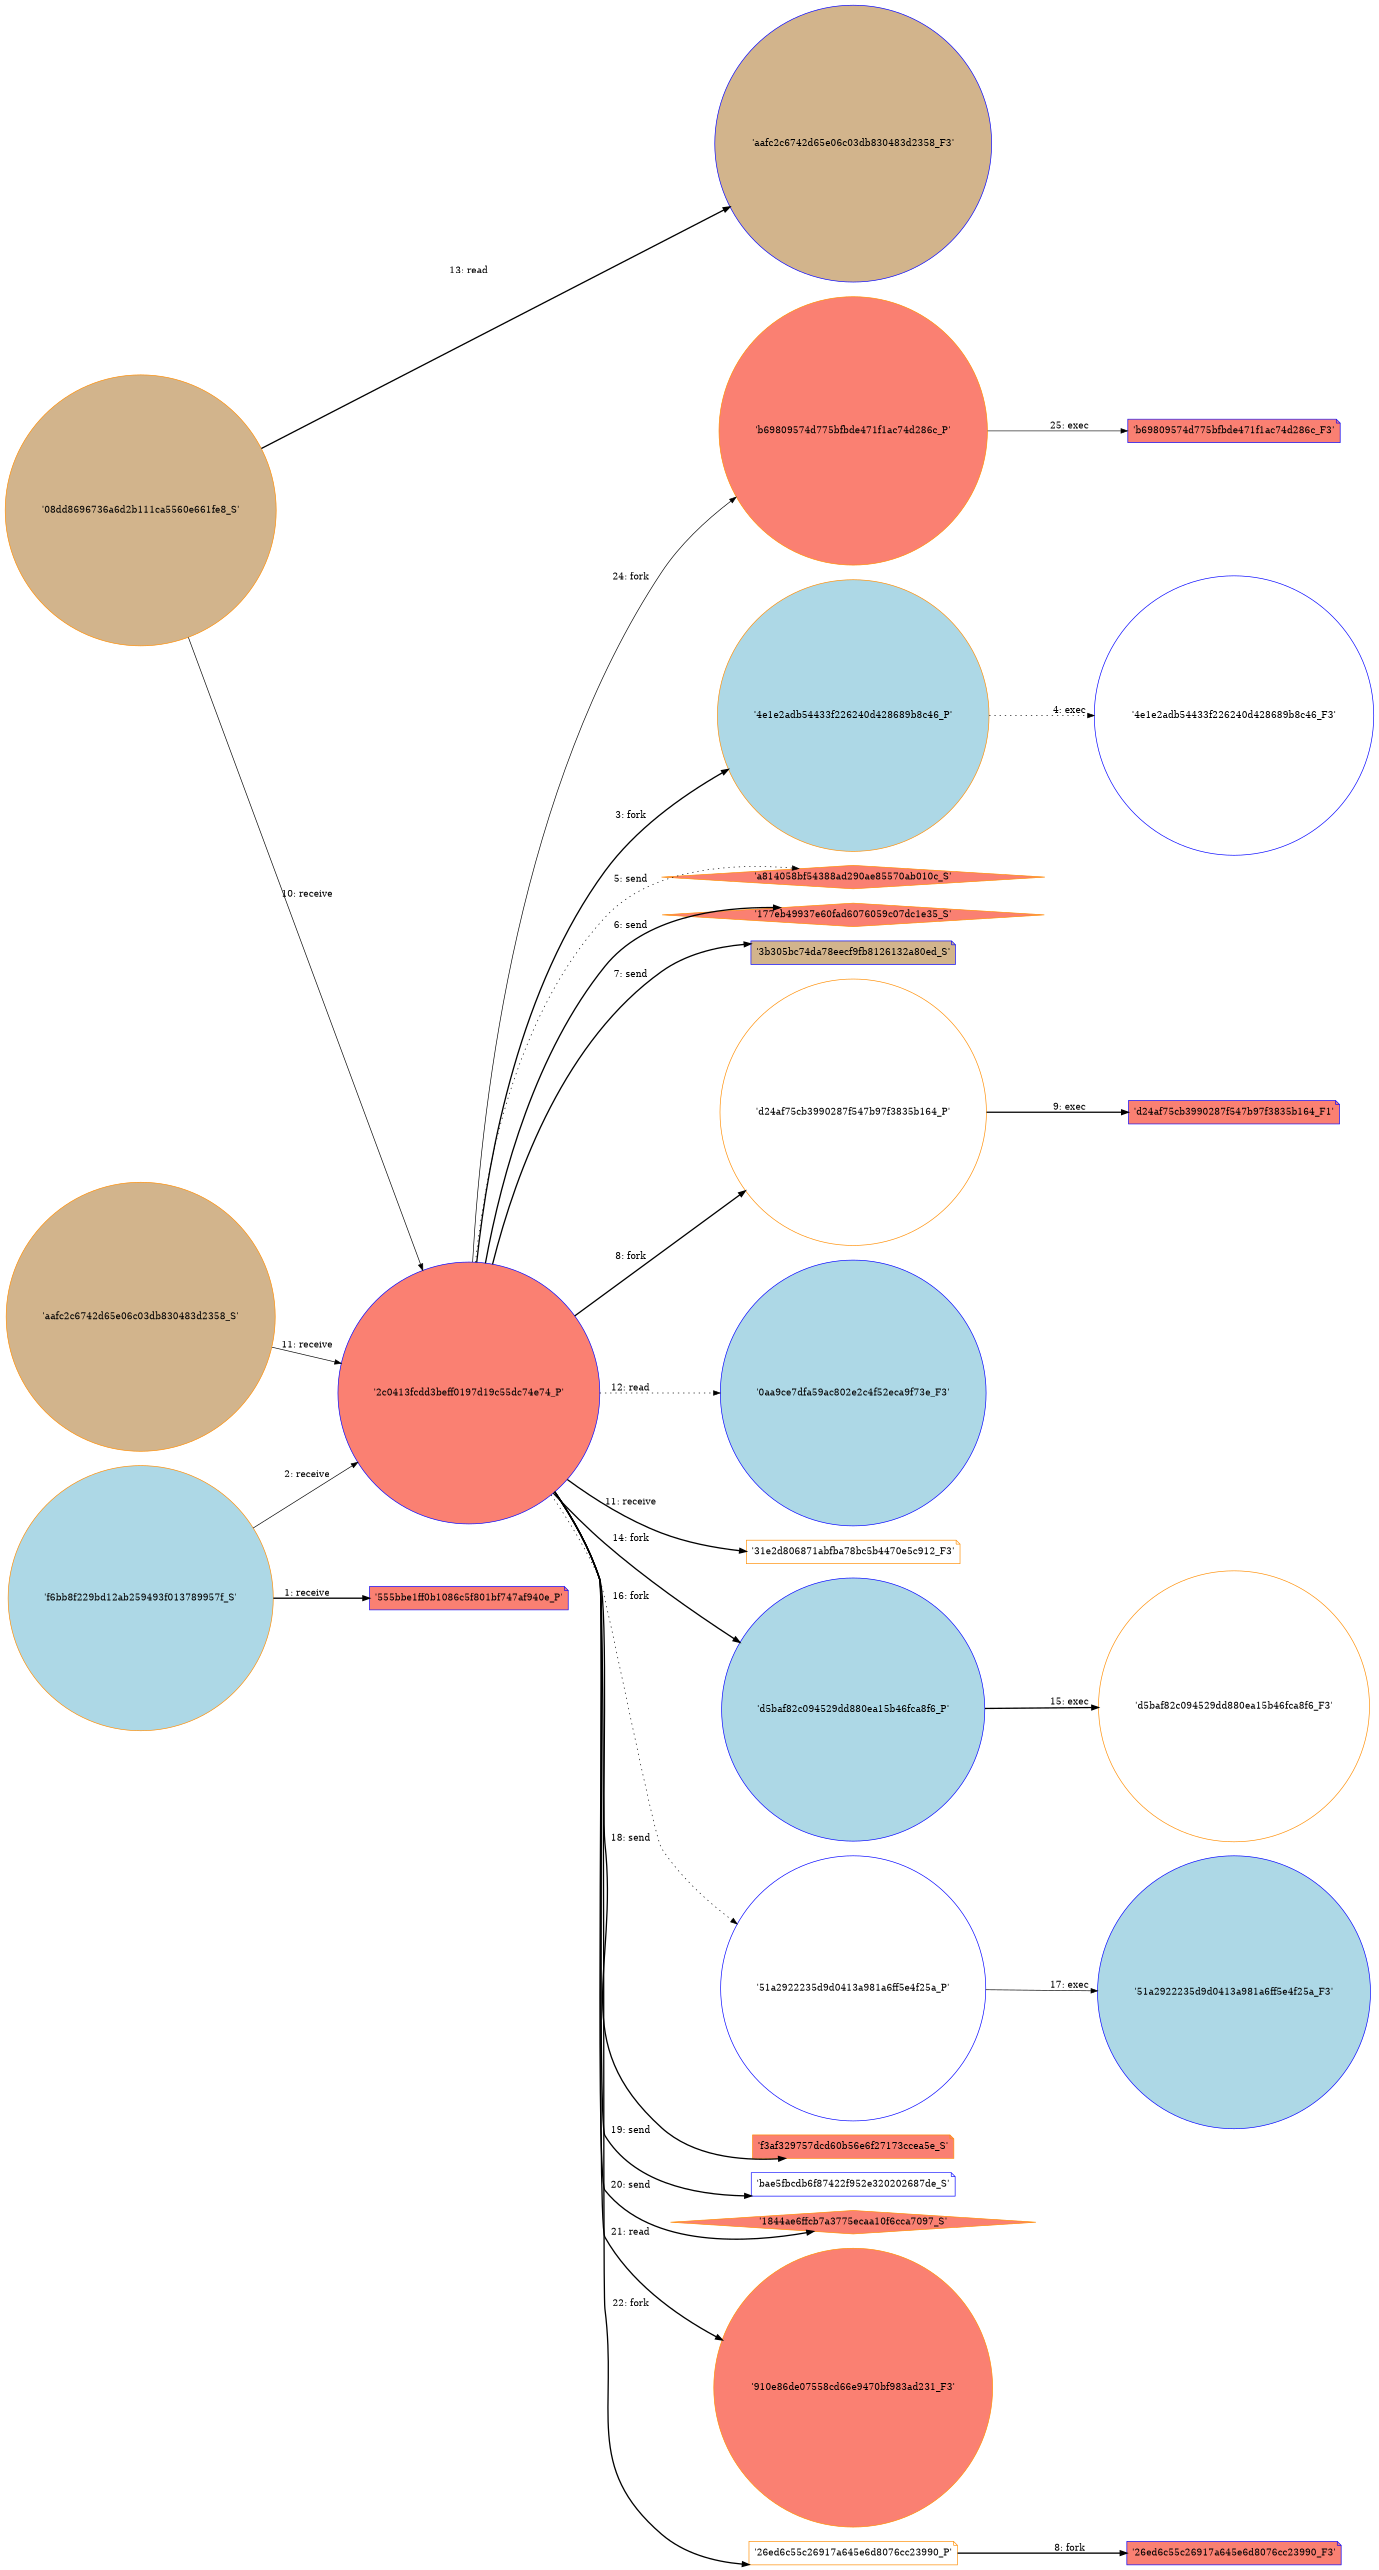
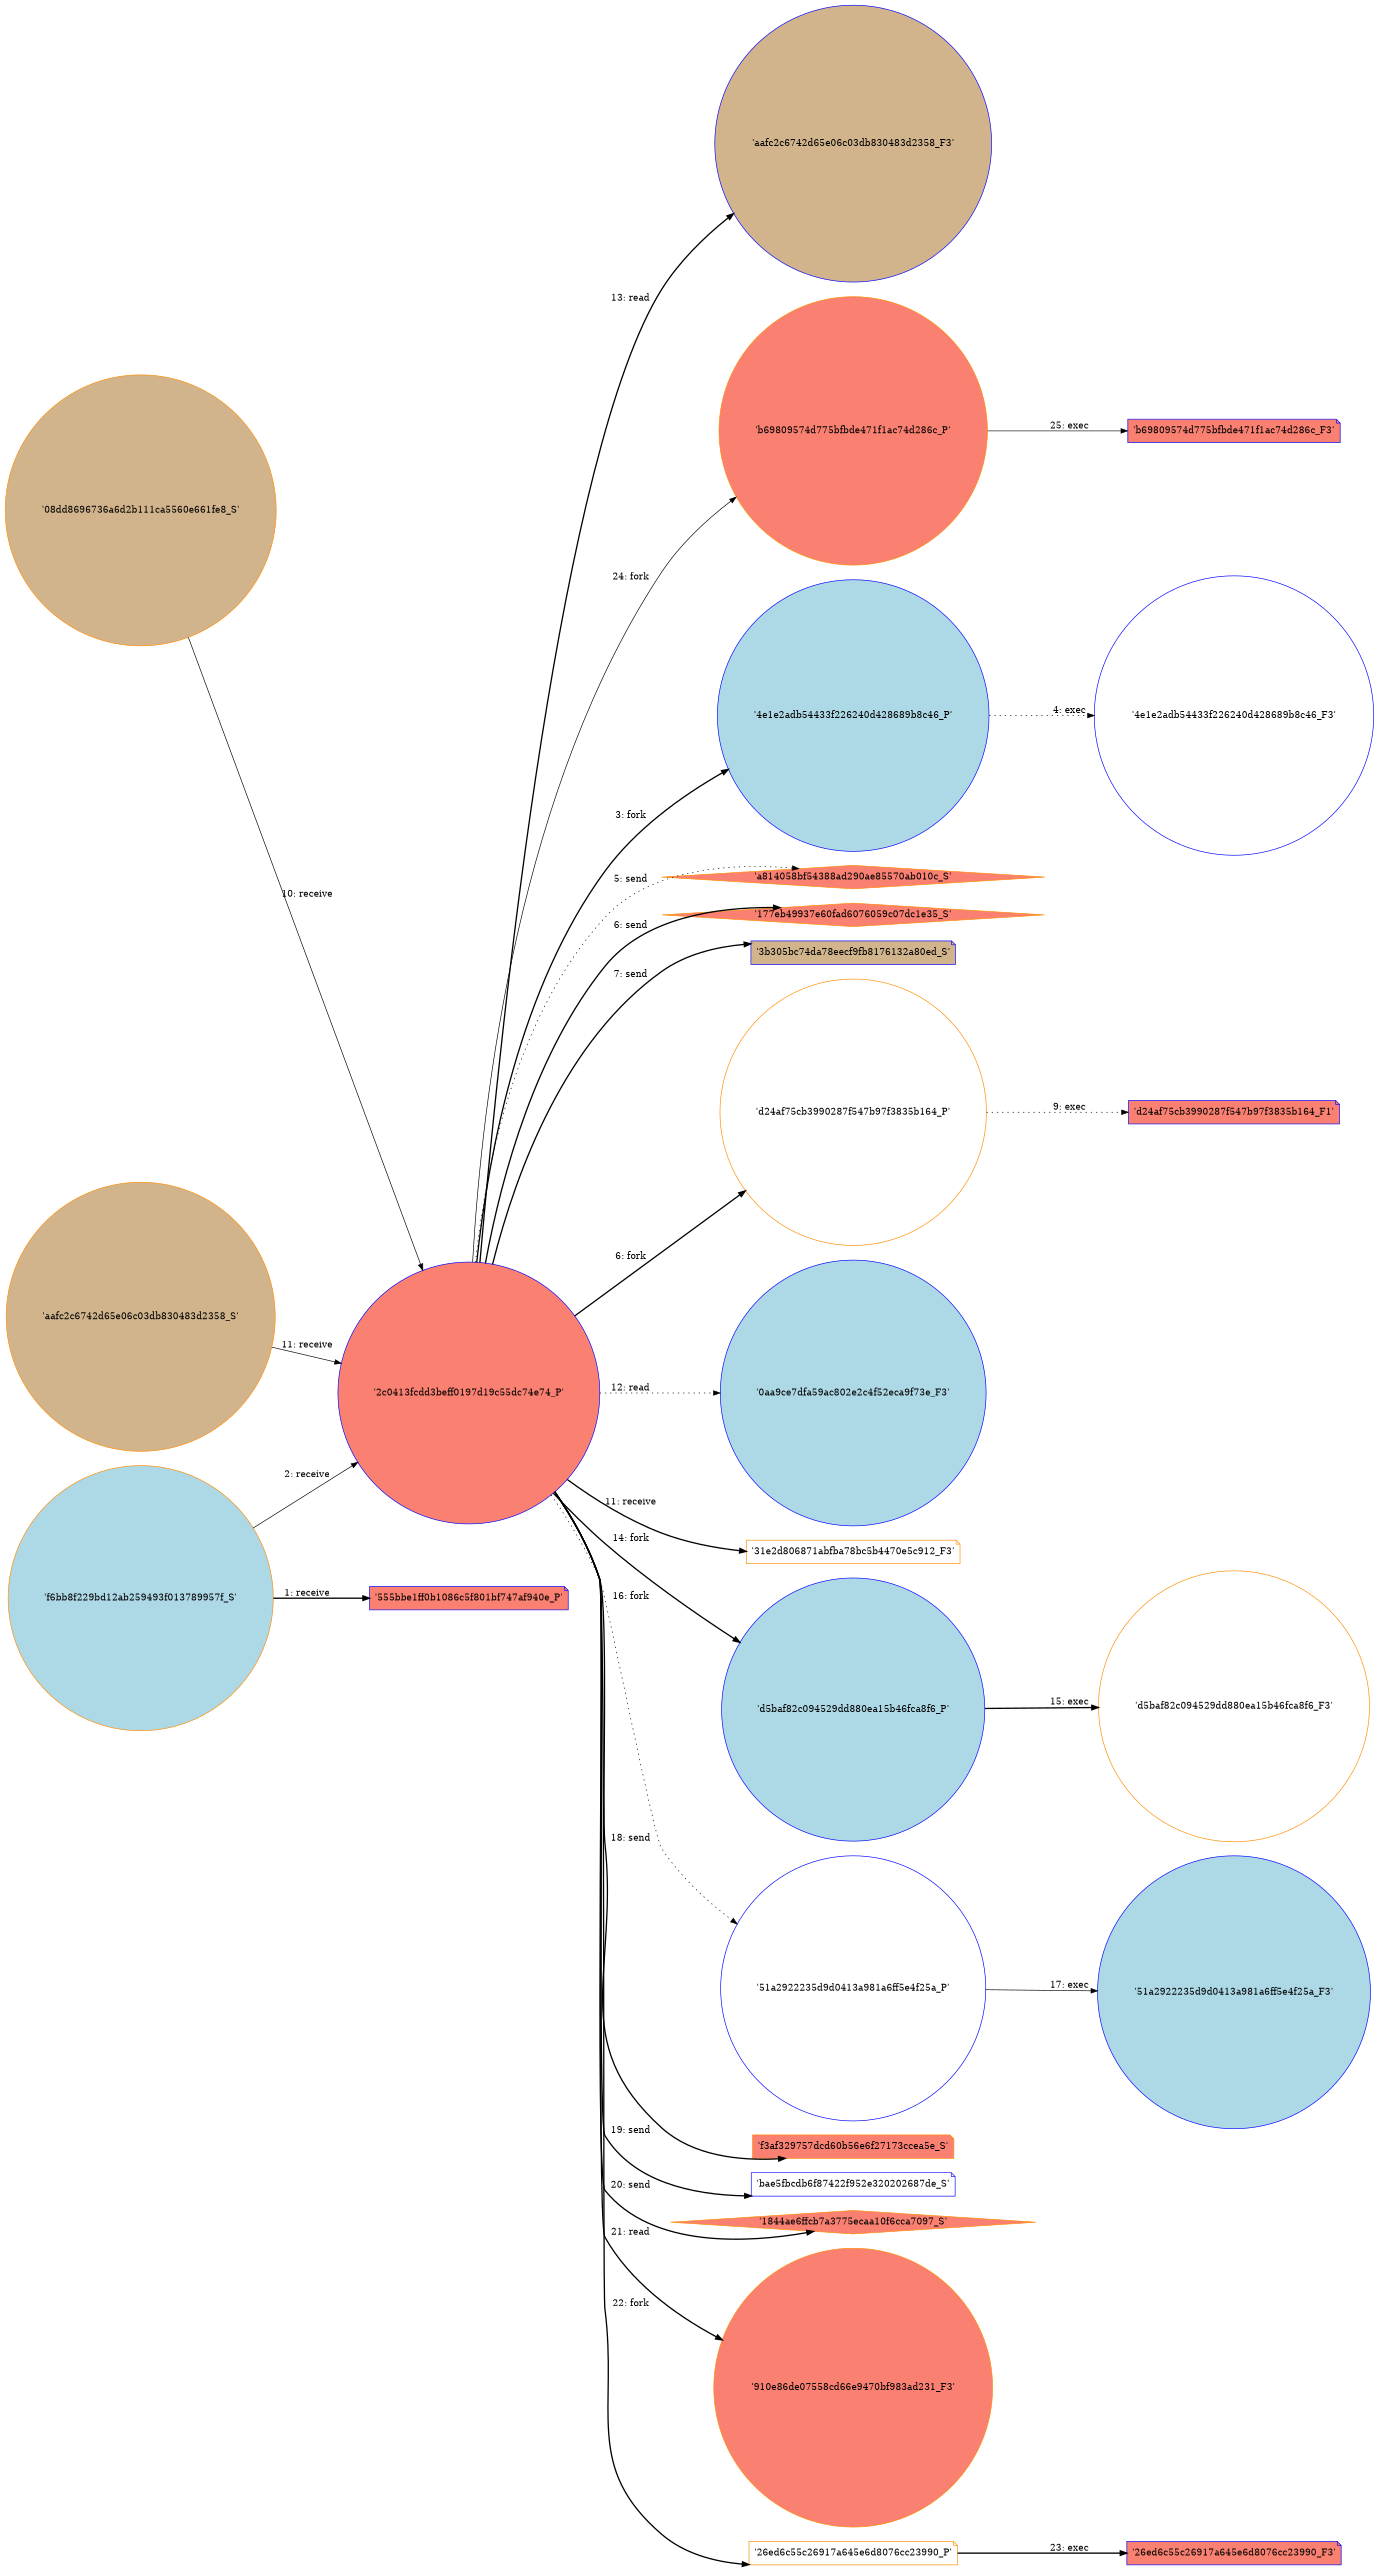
(493, 329) -> (545, 720)
(853, 716) -> (853, 716)
(853, 953) -> (853, 953)
(1054, 1112) -> (1054, 1112)
(631, 1257) -> (631, 1257)
(1070, 2548) -> (1070, 2548)
